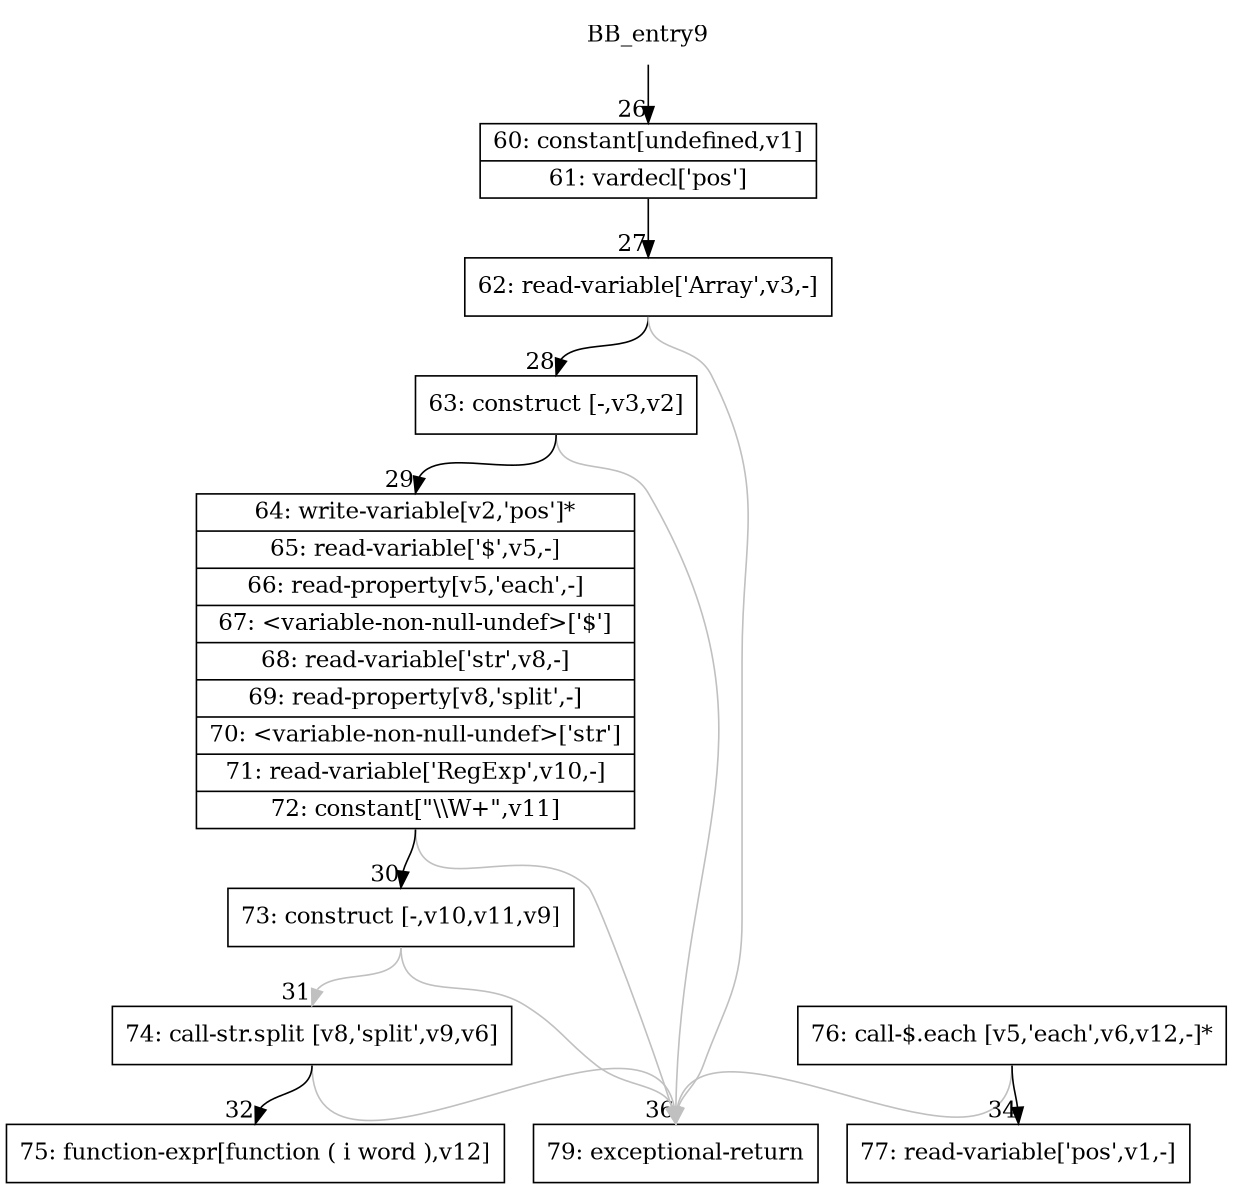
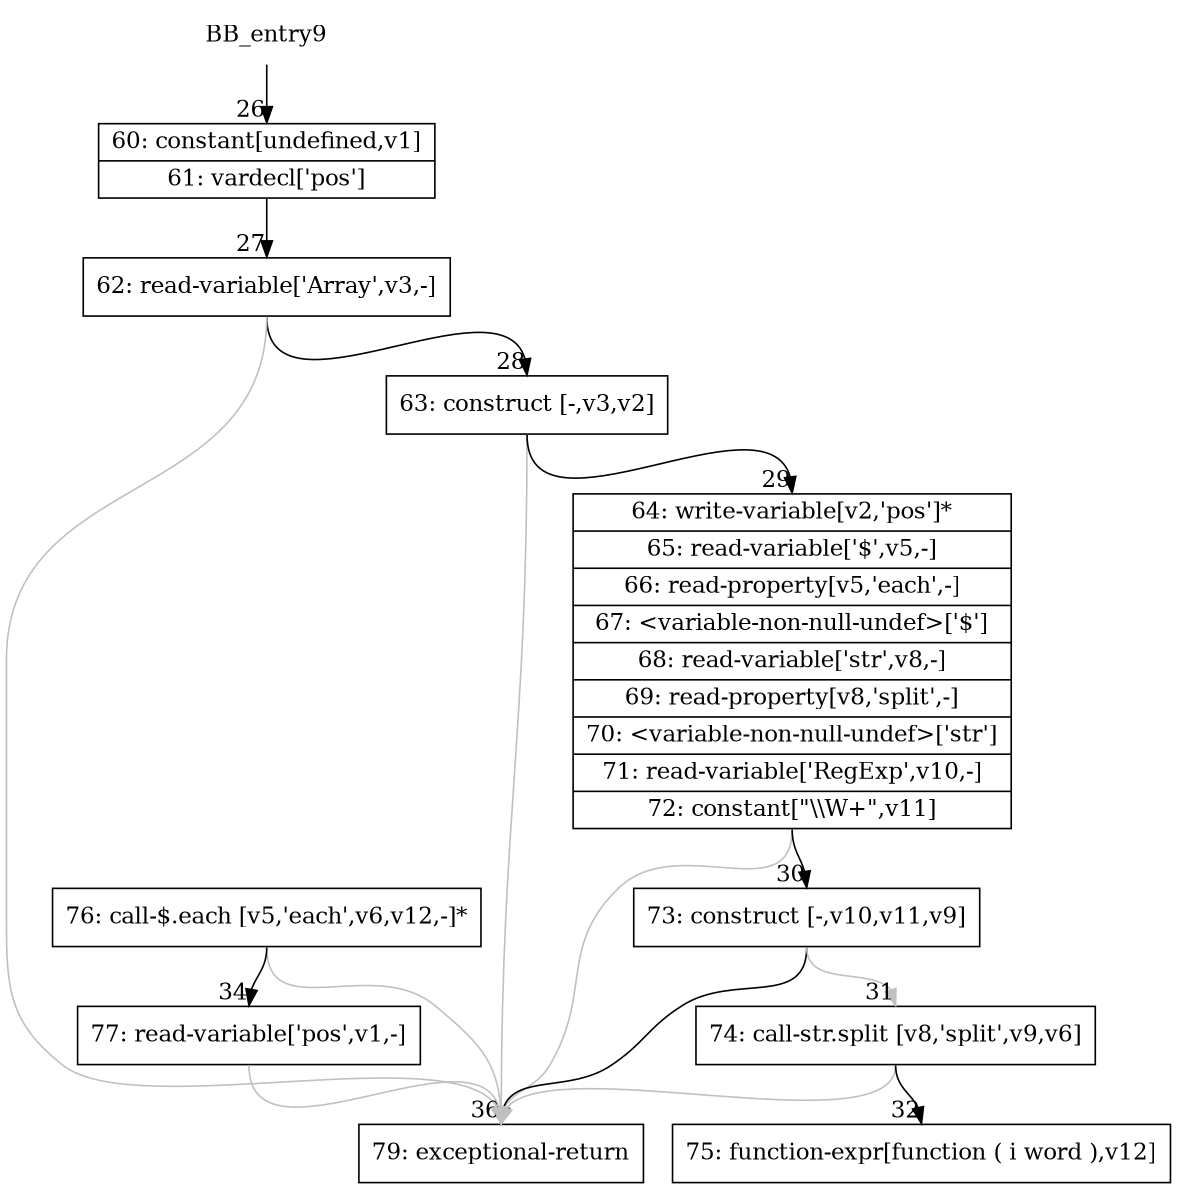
(539, 1015) -> (658, 1024)
none -> (367, 1096)
